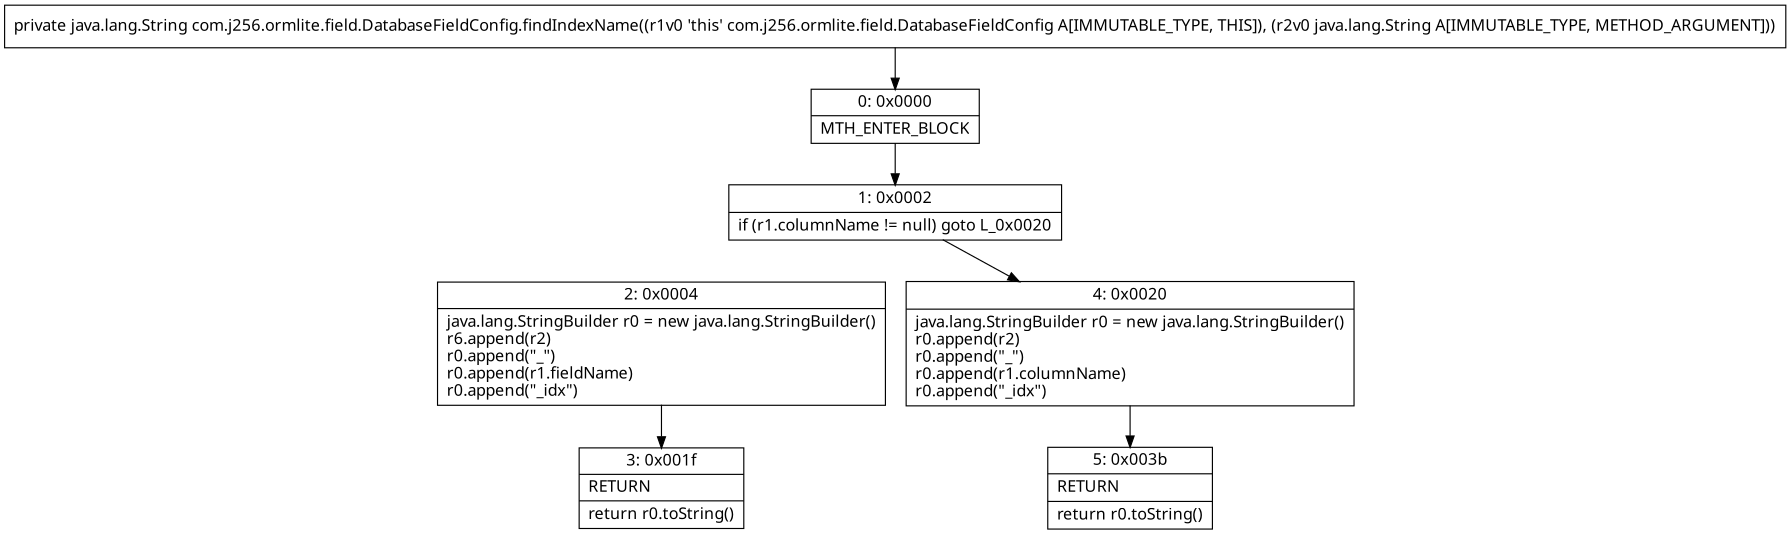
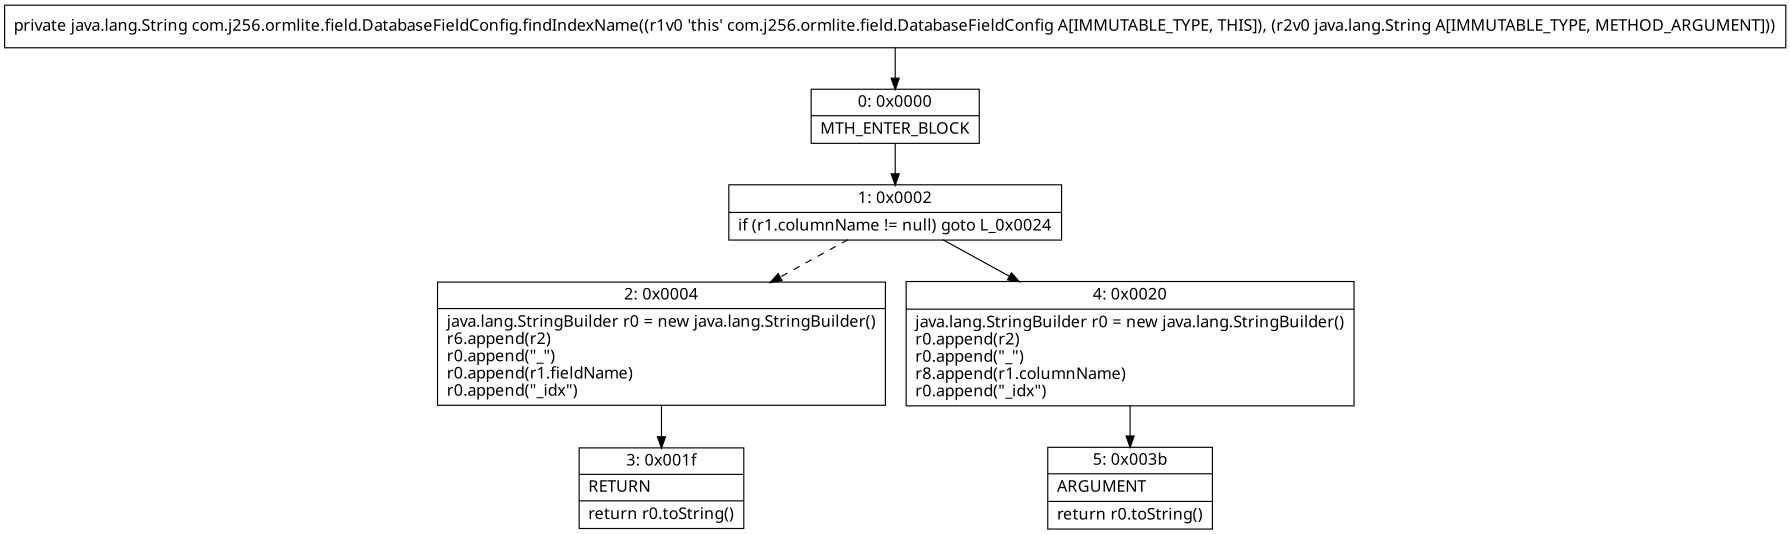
(895, 226) -> (895, 226)
none -> (814, 258)
(1021, 374) -> (1021, 374)
(1089, 487) -> (1102, 487)
